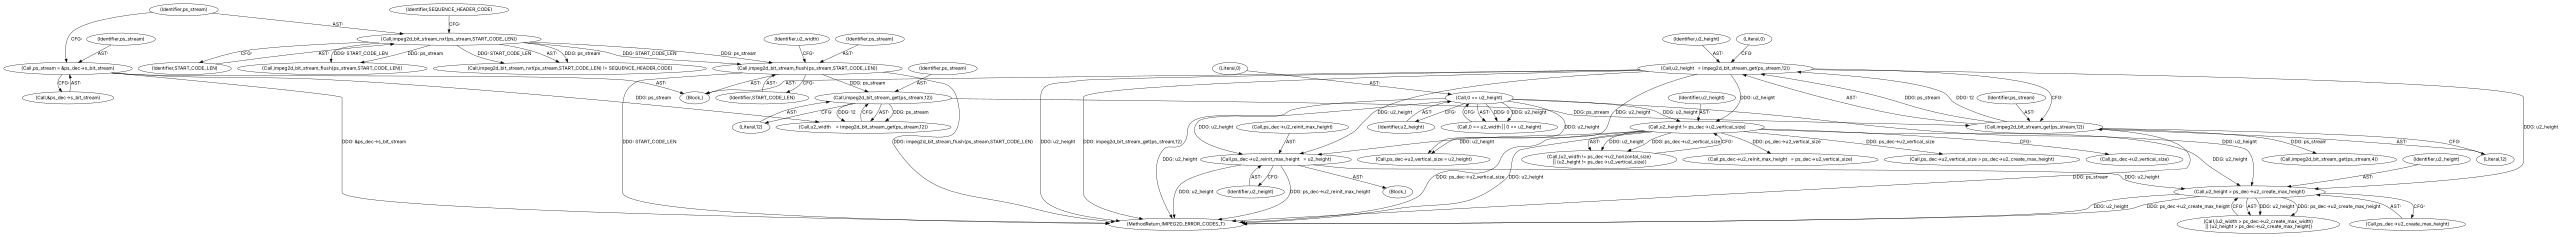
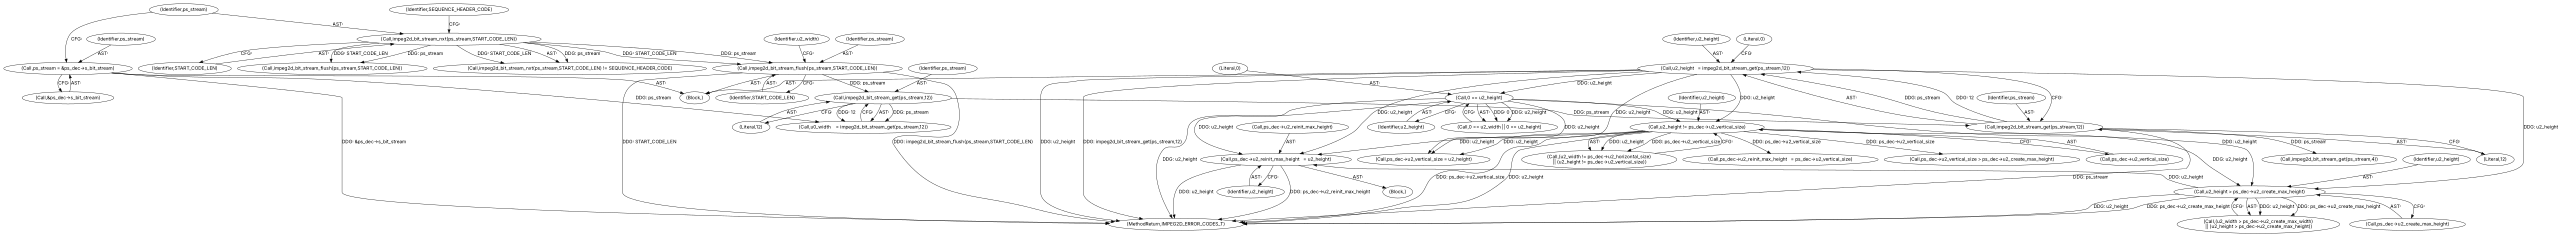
none -> (1583, 80)
(863, 127) -> (863, 127)
none -> (1554, 134)
none -> (1956, 136)
(1749, 170) -> (1759, 170)
